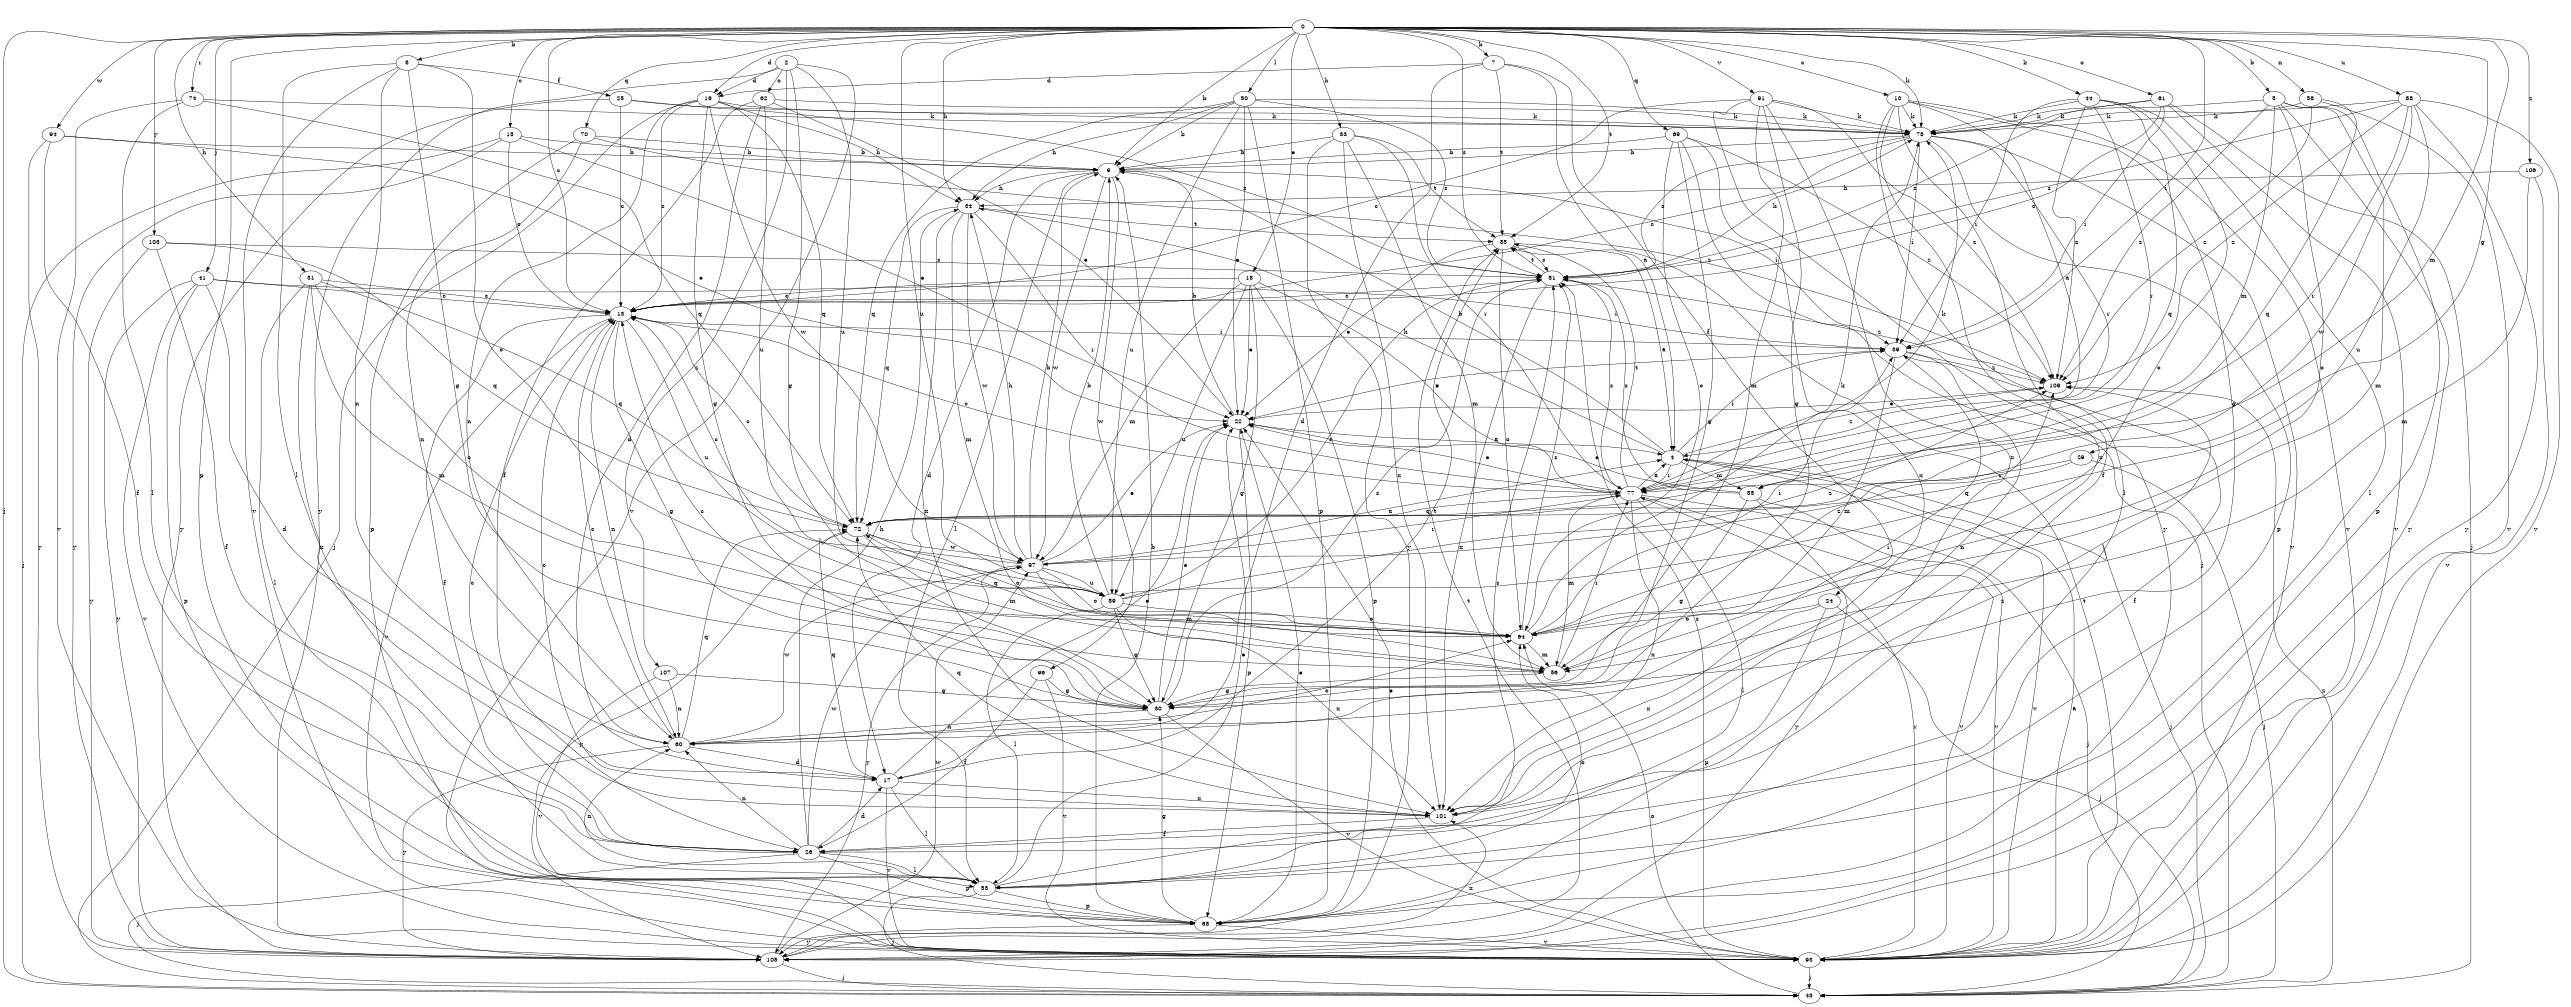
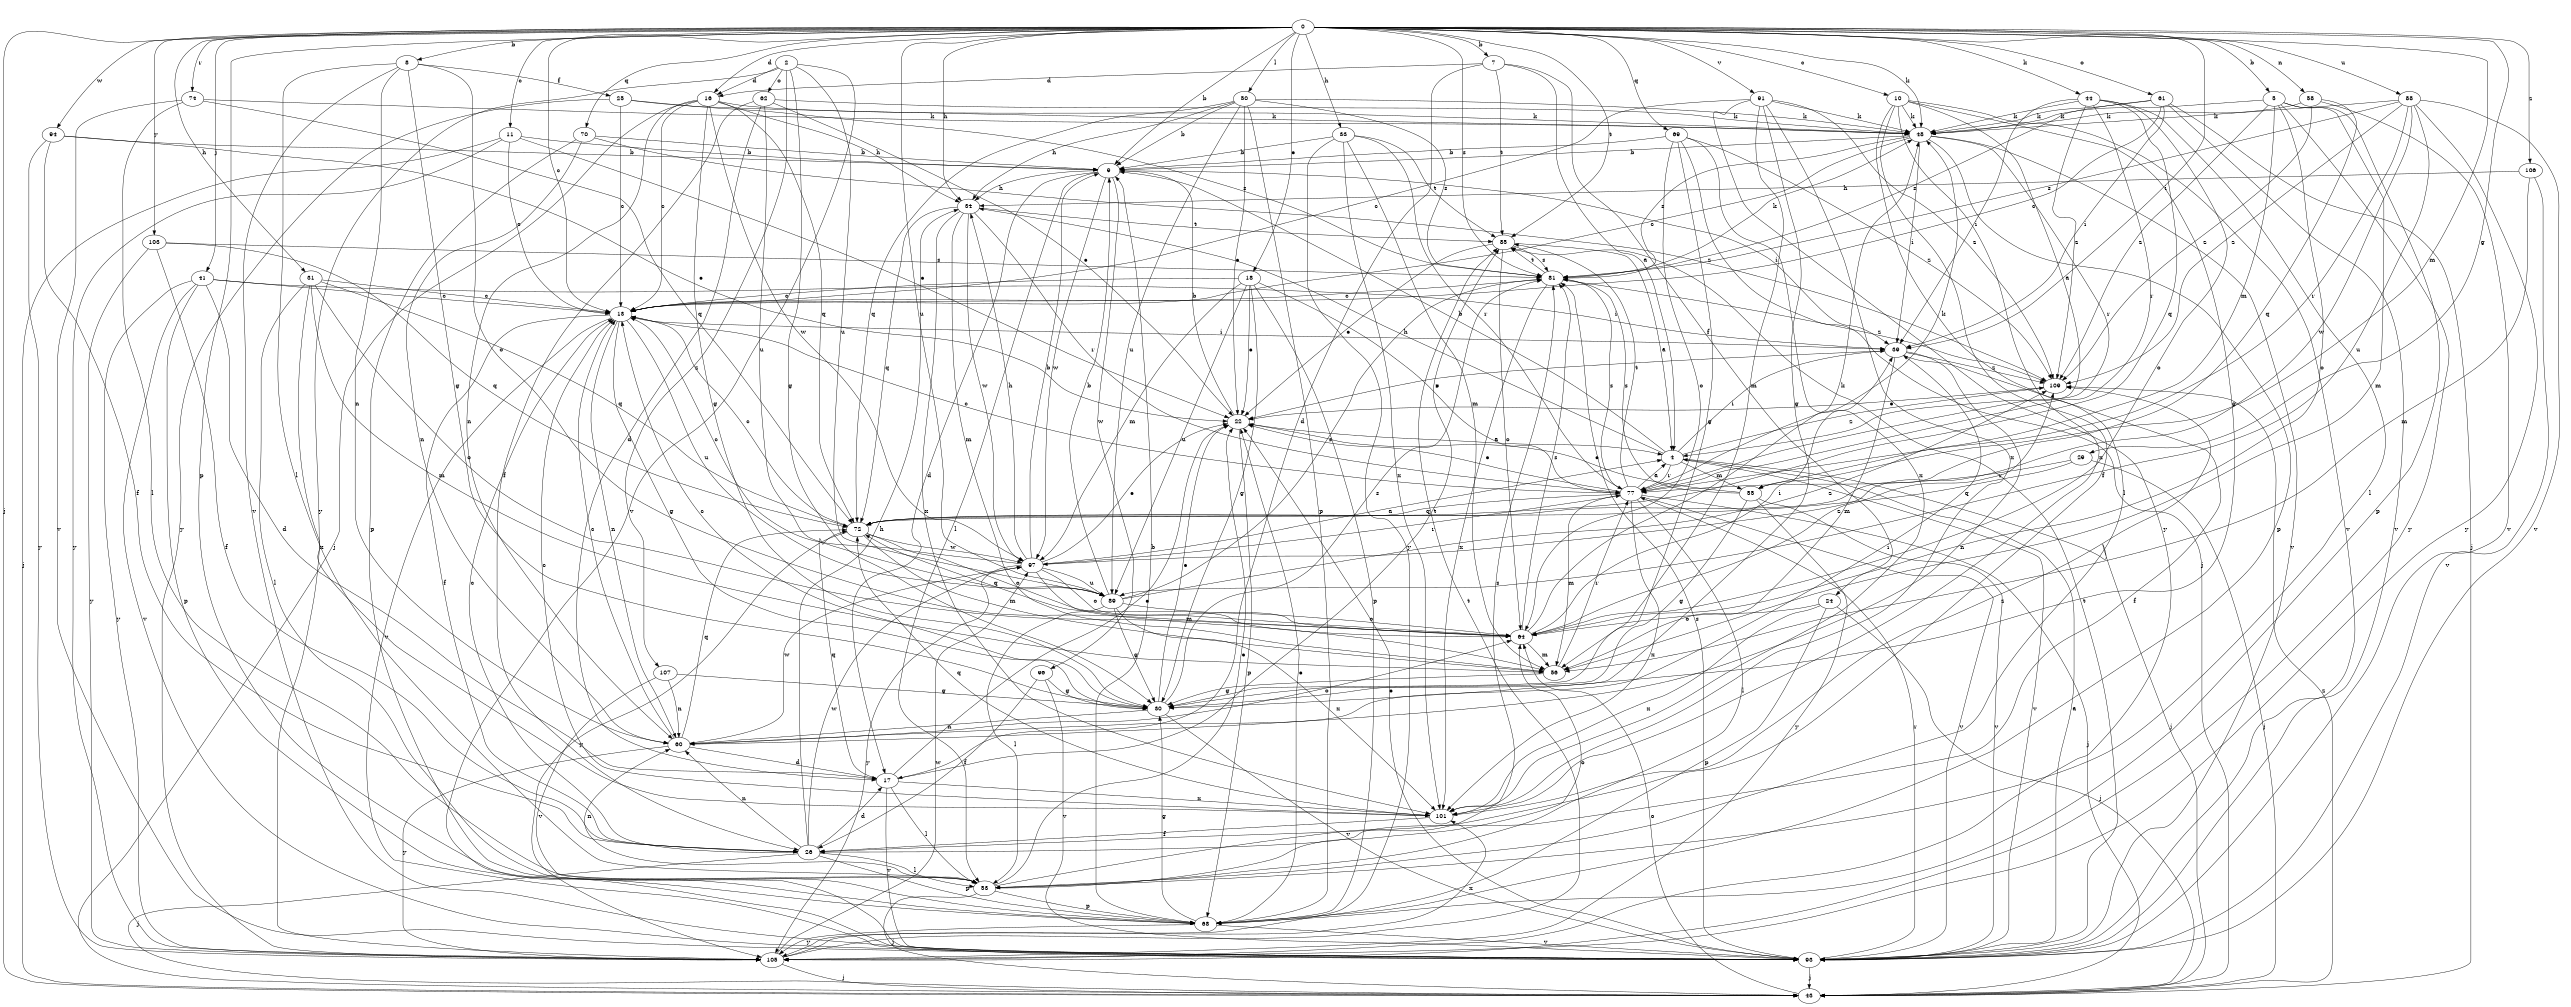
(510, 135) -> (510, 135)
(1920, 135) -> (1920, 135)
